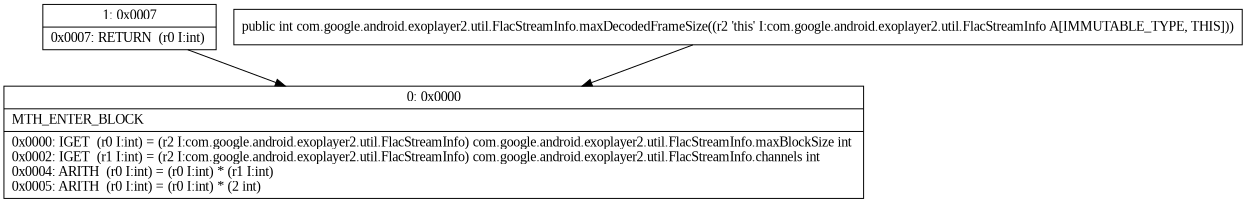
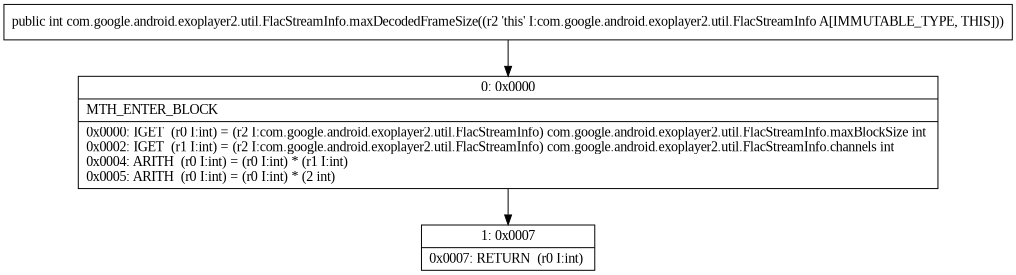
(232, 66) -> (508, 202)
